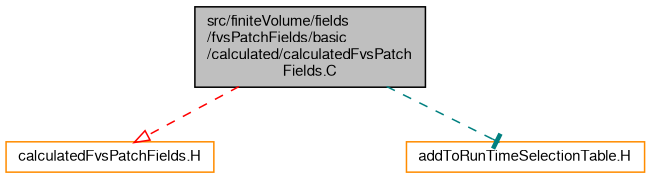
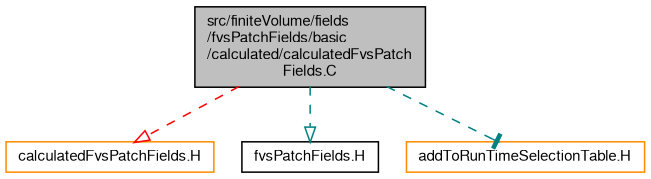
none -> (310, 157)
